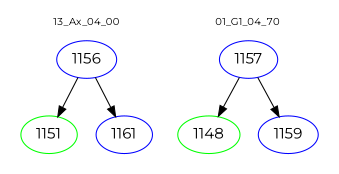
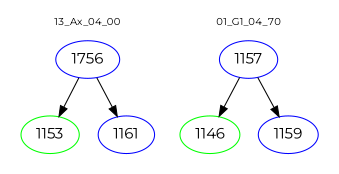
(87, 60) -> (88, 60)
(49, 135) -> (50, 135)
(209, 135) -> (210, 135)
